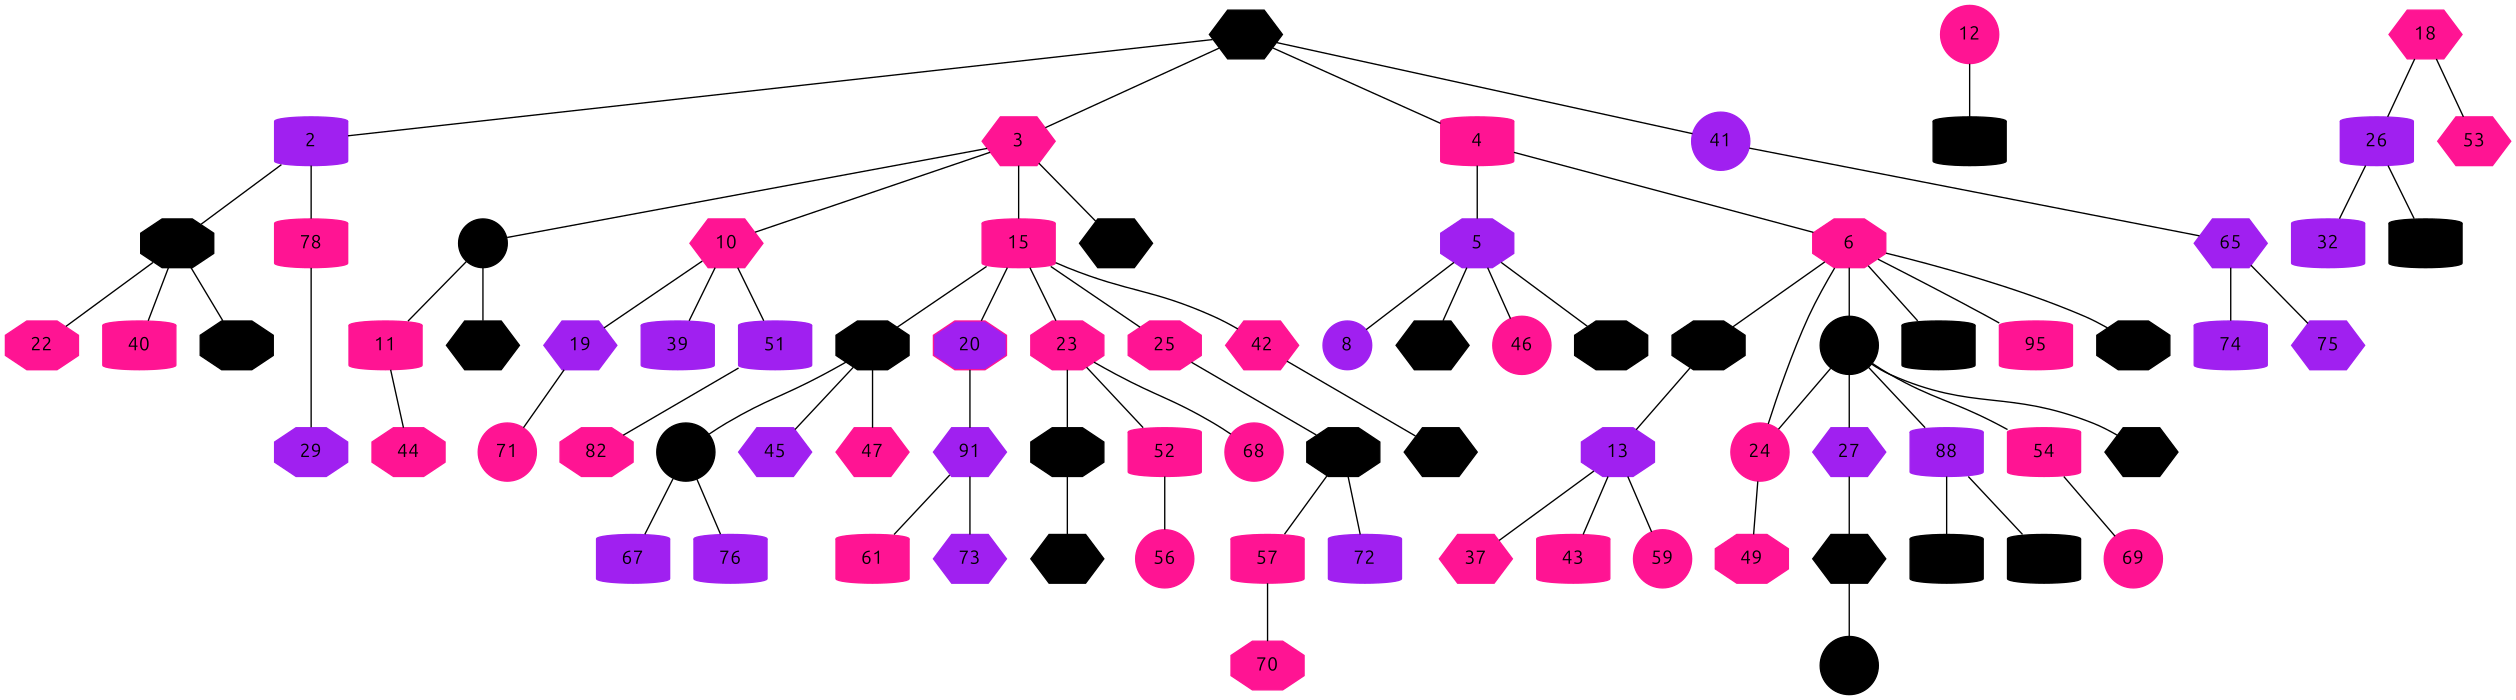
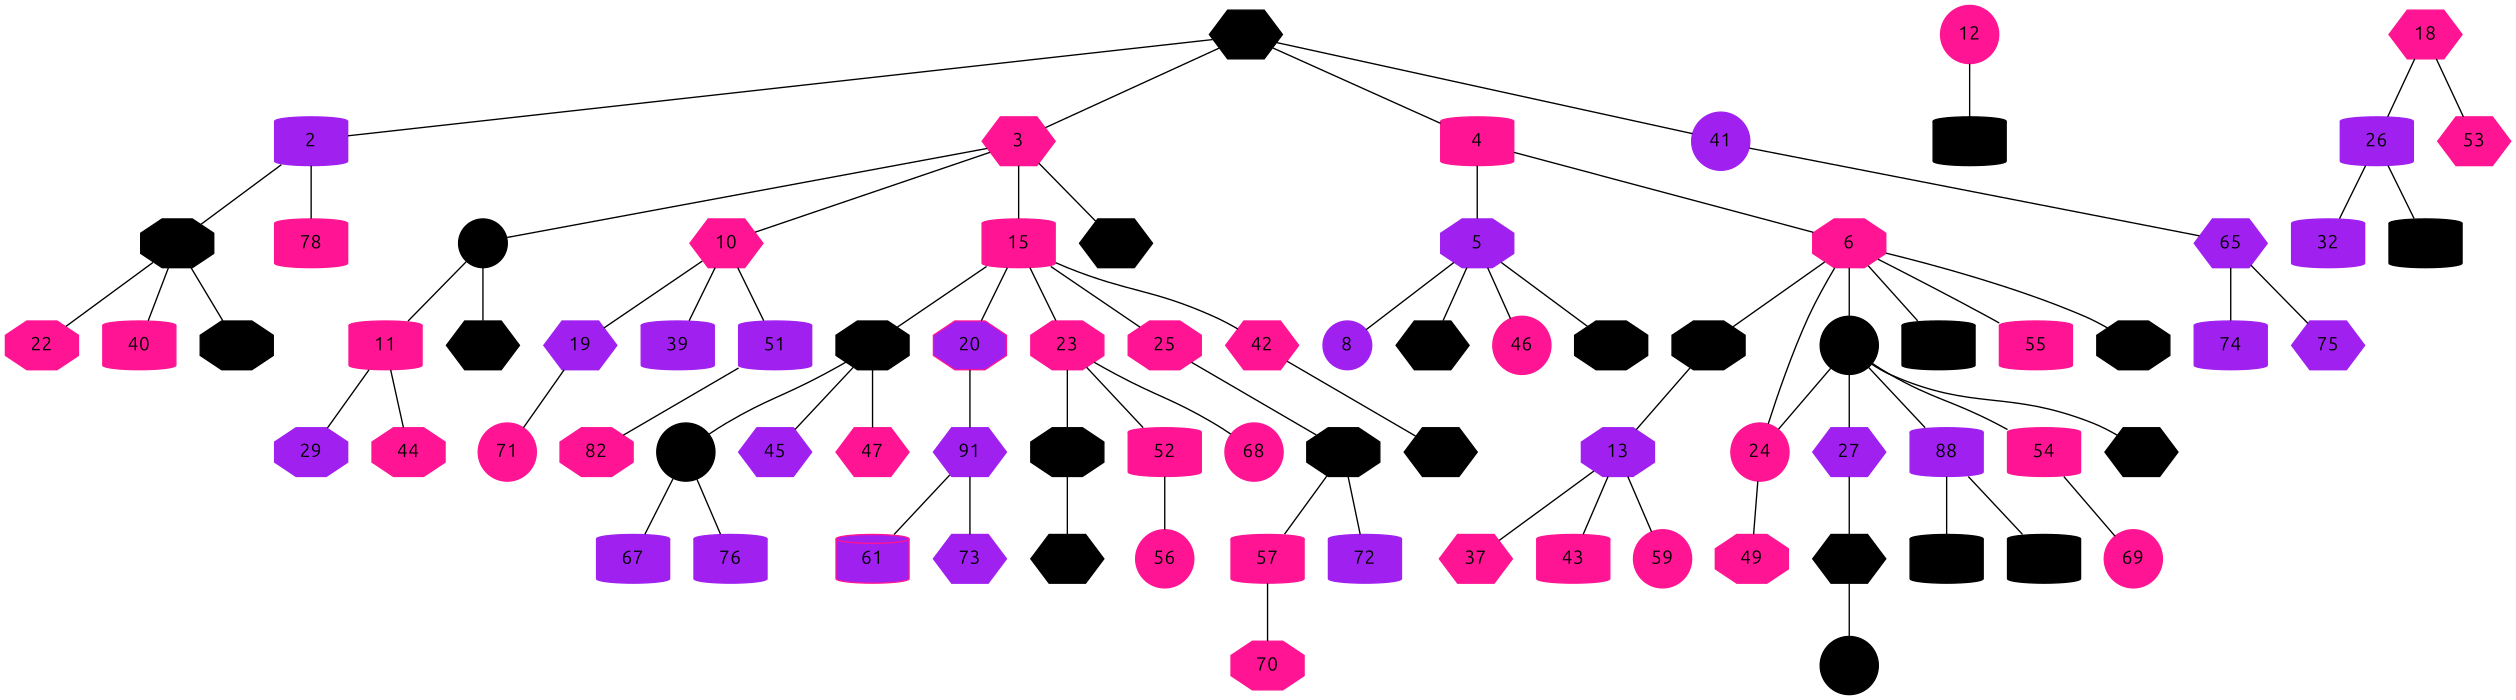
(2036, 345) -> (2036, 345)
(311, 348) -> (348, 399)
(873, 559) -> (873, 559)
